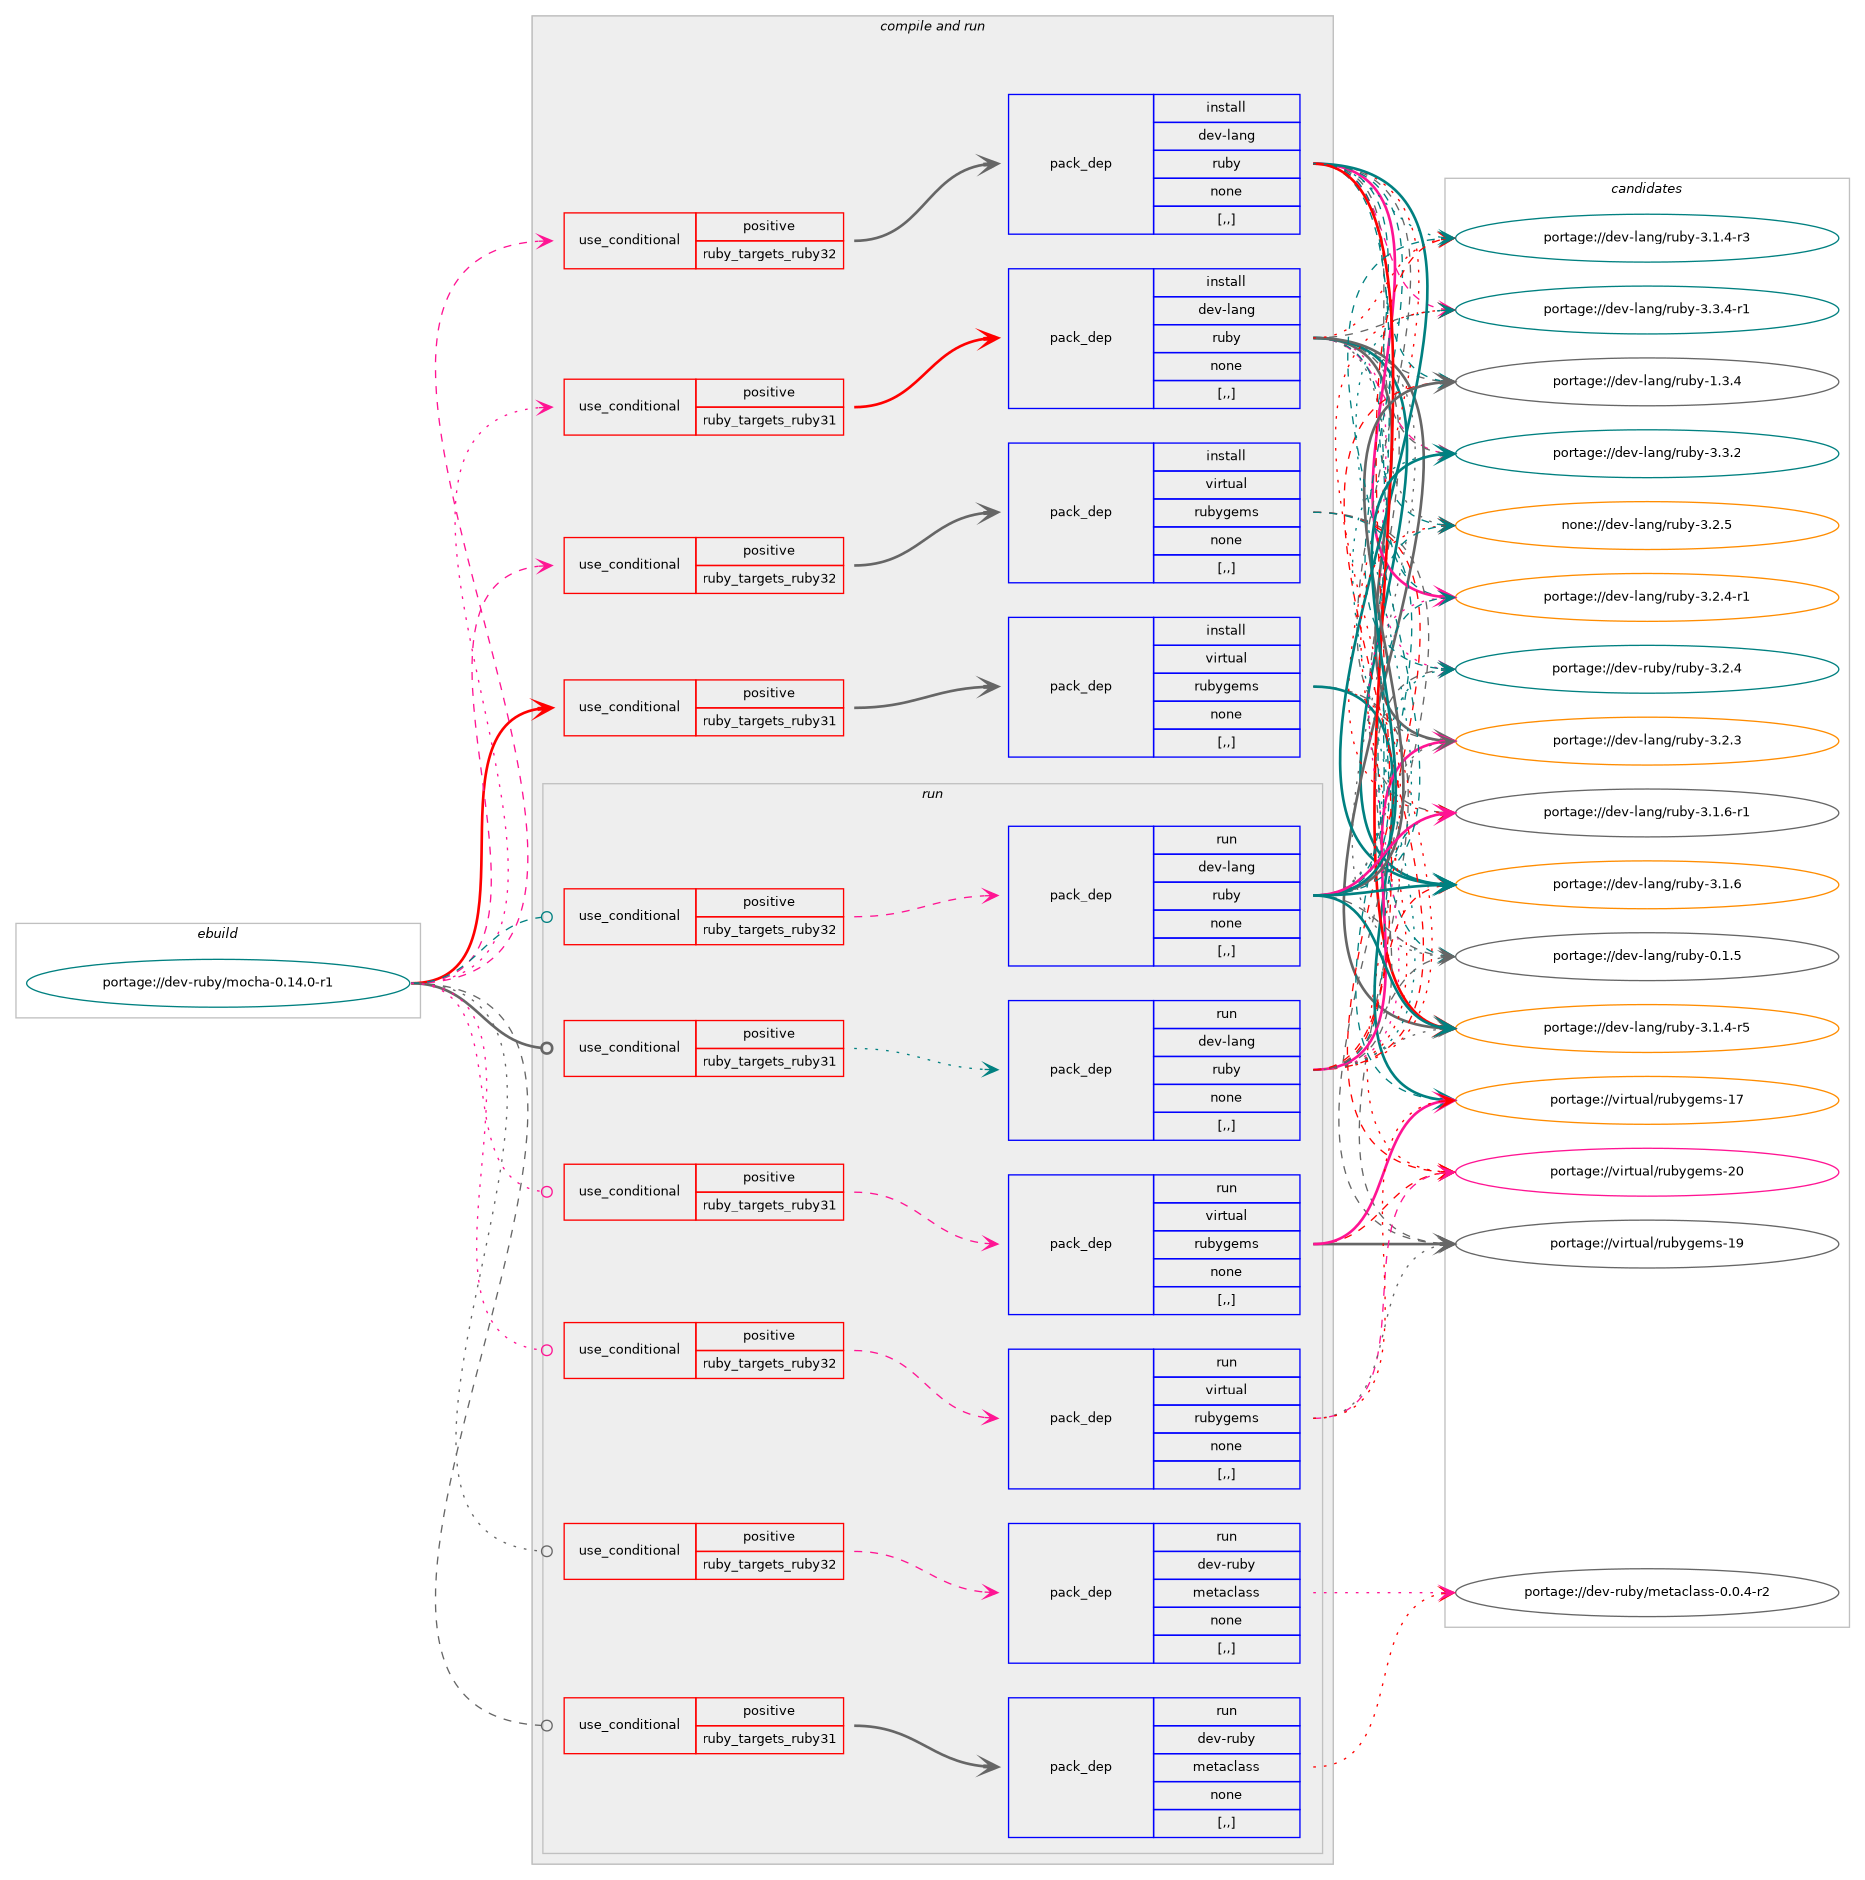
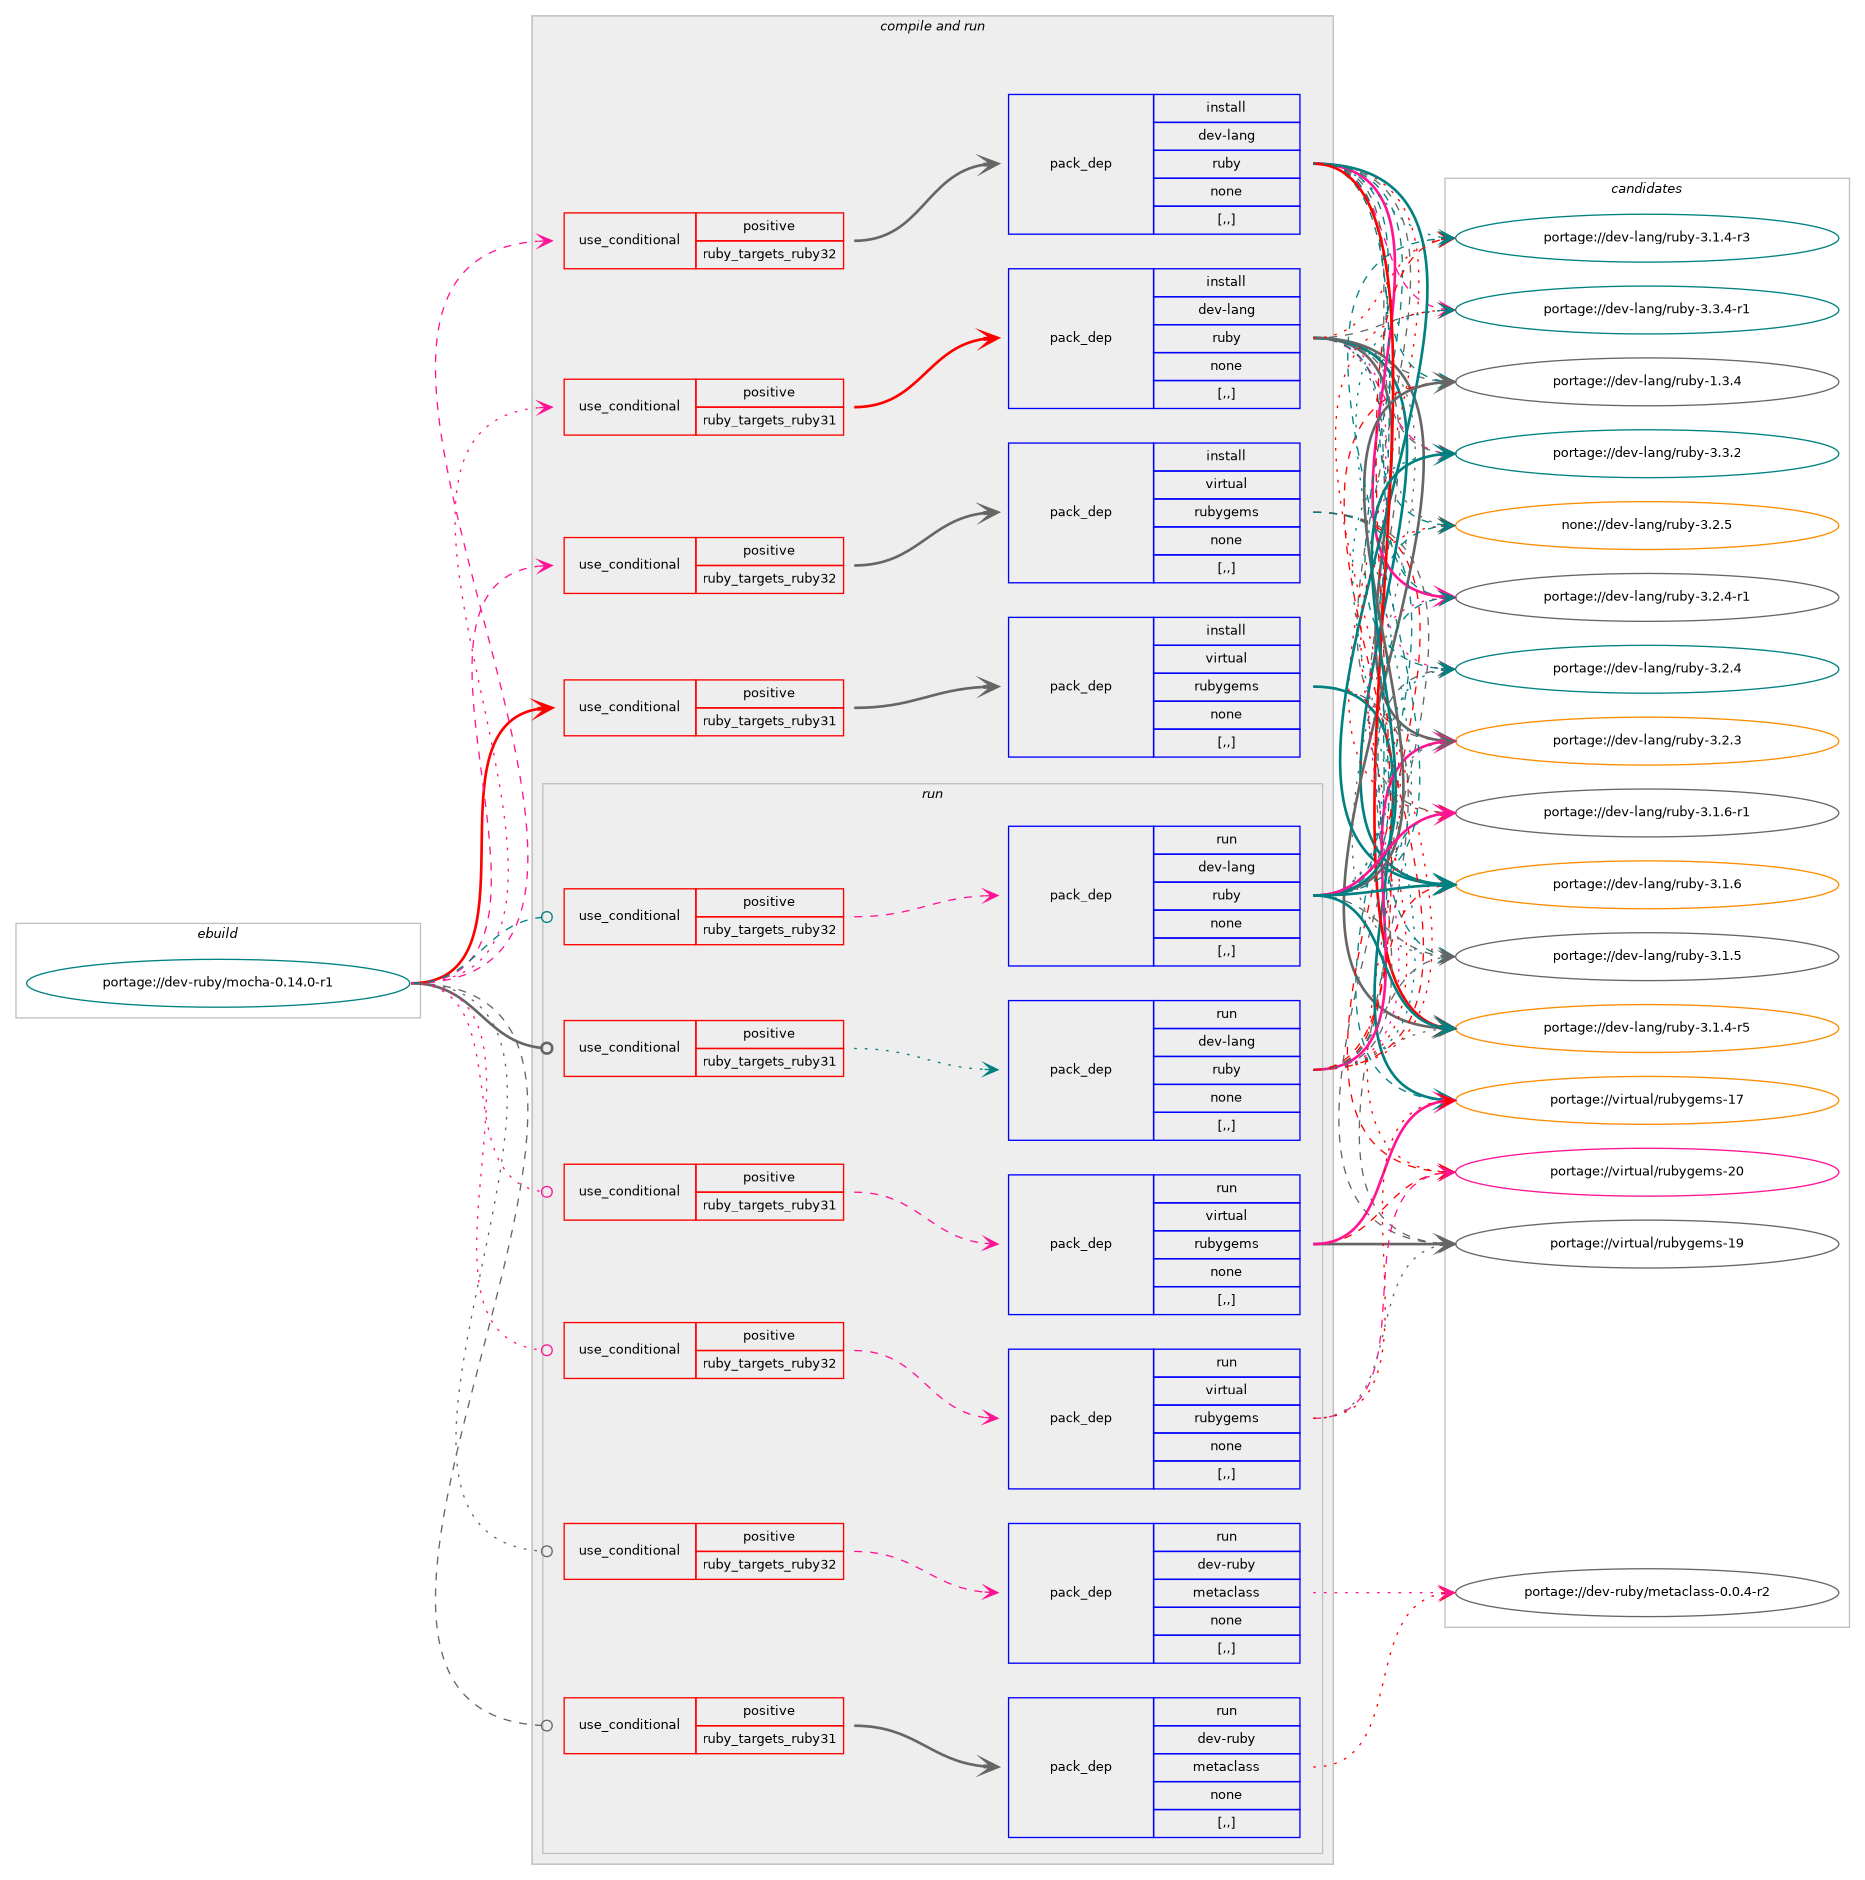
(1647, 597) -> (1647, 597)
(1647, 669) -> (1647, 669)
(1647, 957) -> (1647, 957)
